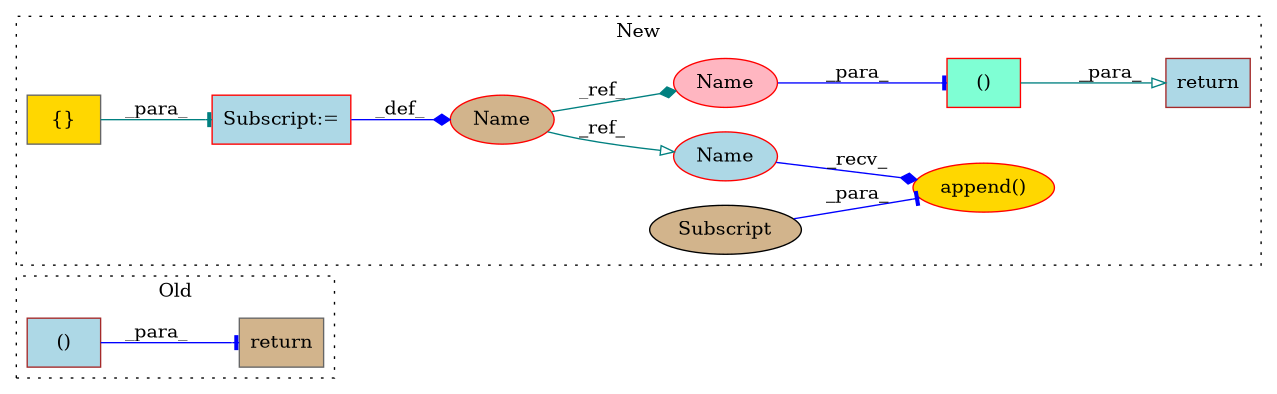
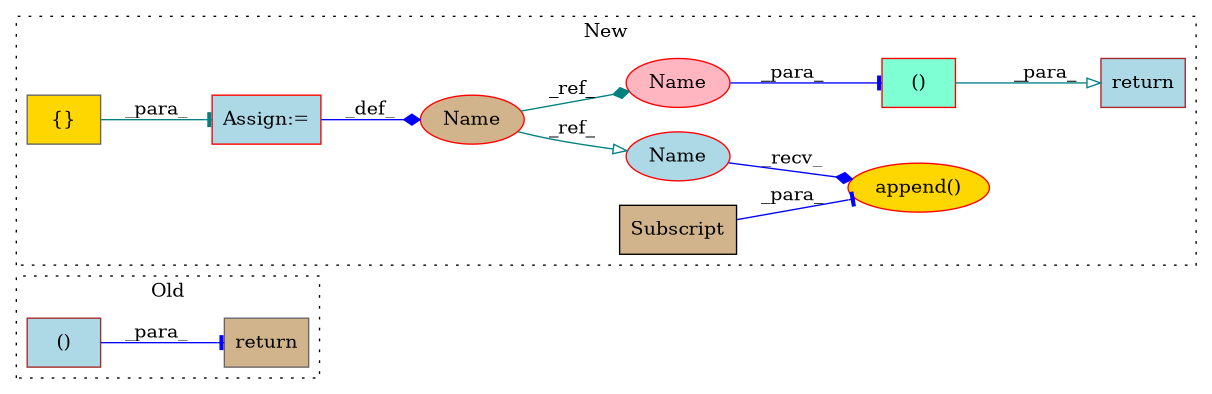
(281, 120) -> (267, 120)
(726, 230) -> (678, 230)
